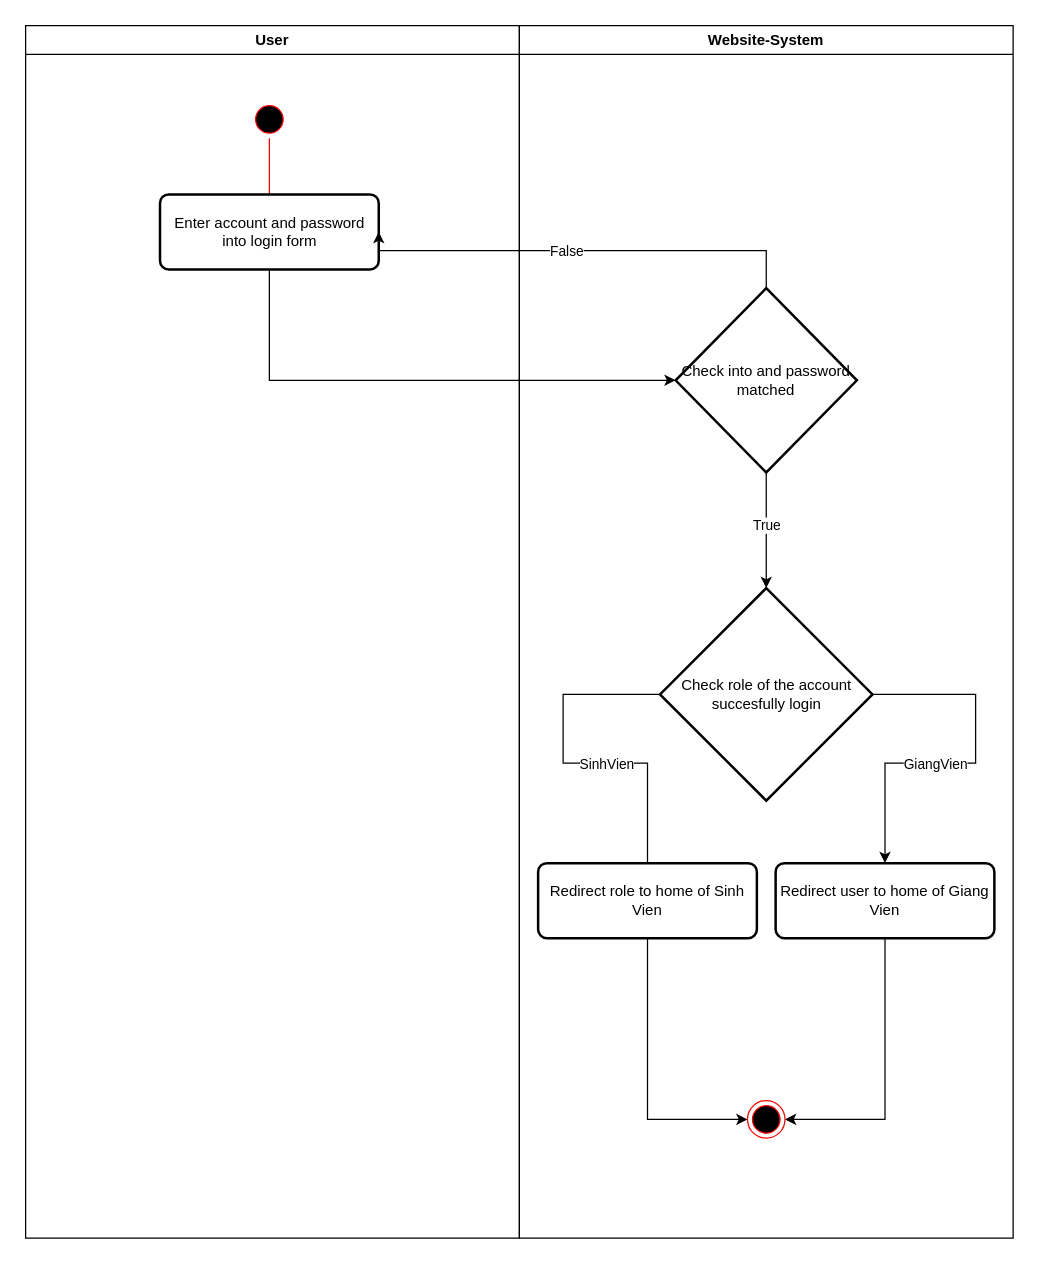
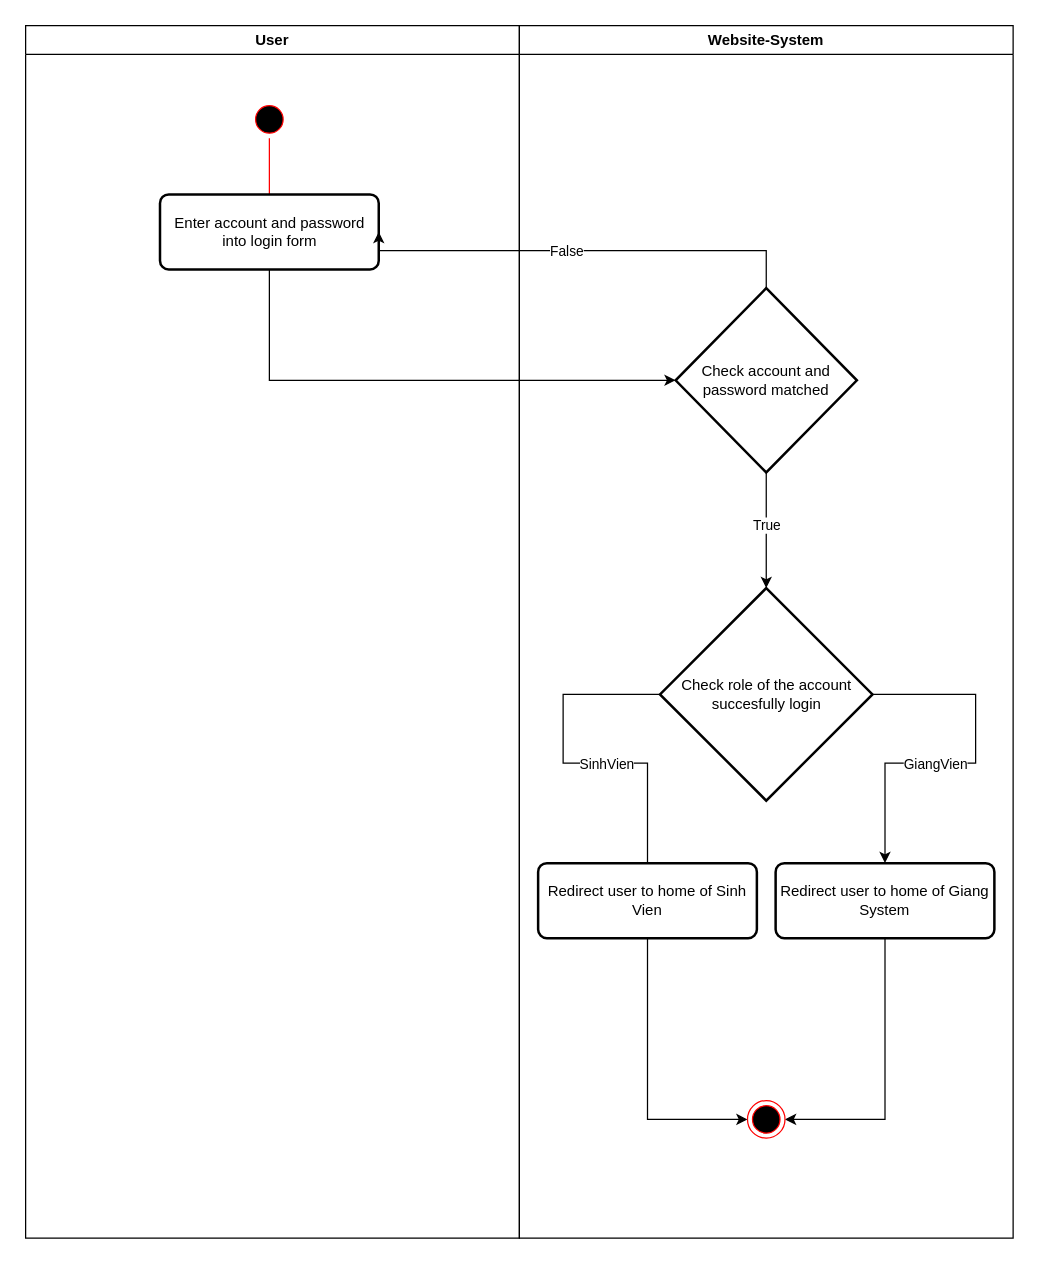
(766, 381) -> (766, 381)
(648, 901) -> (648, 901)
(885, 901) -> (885, 901)
